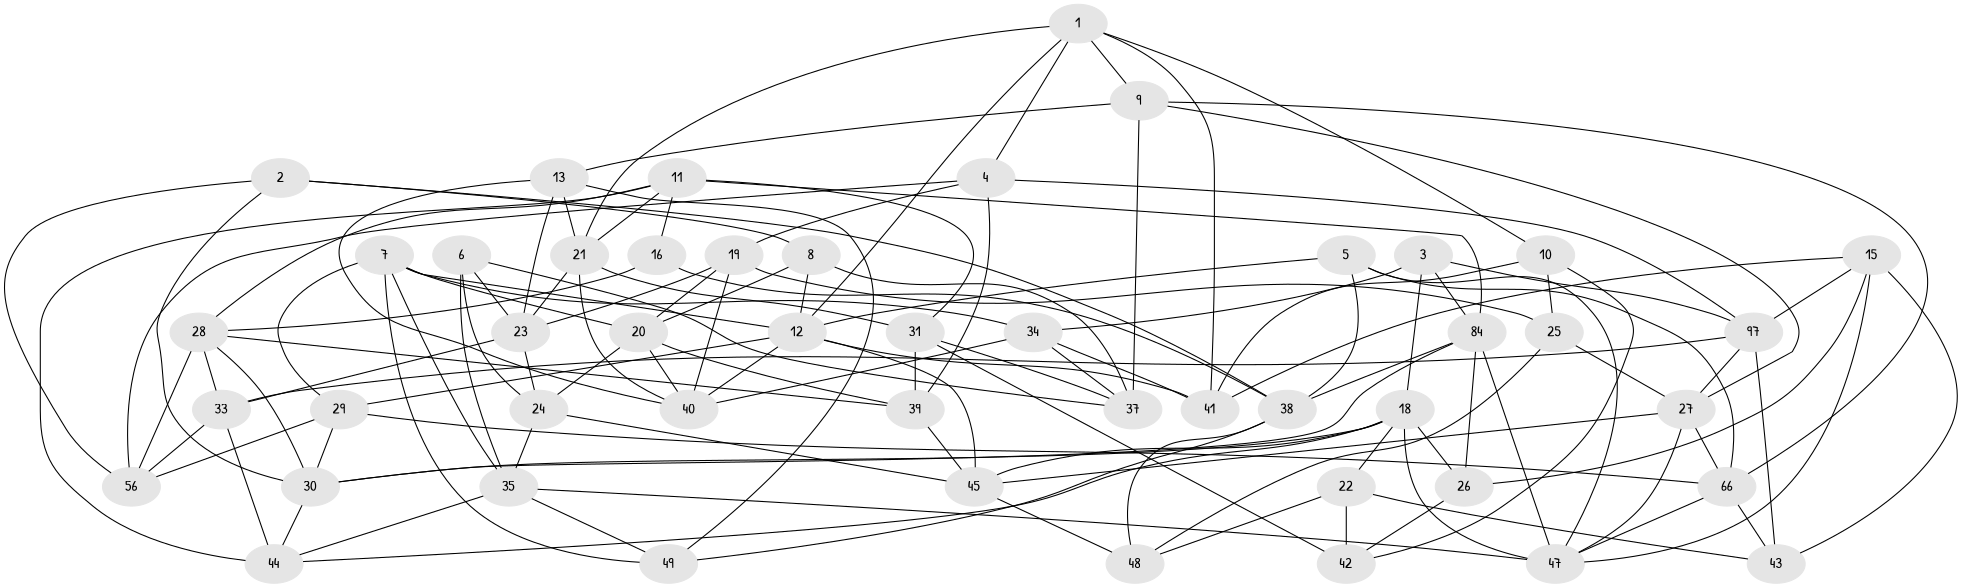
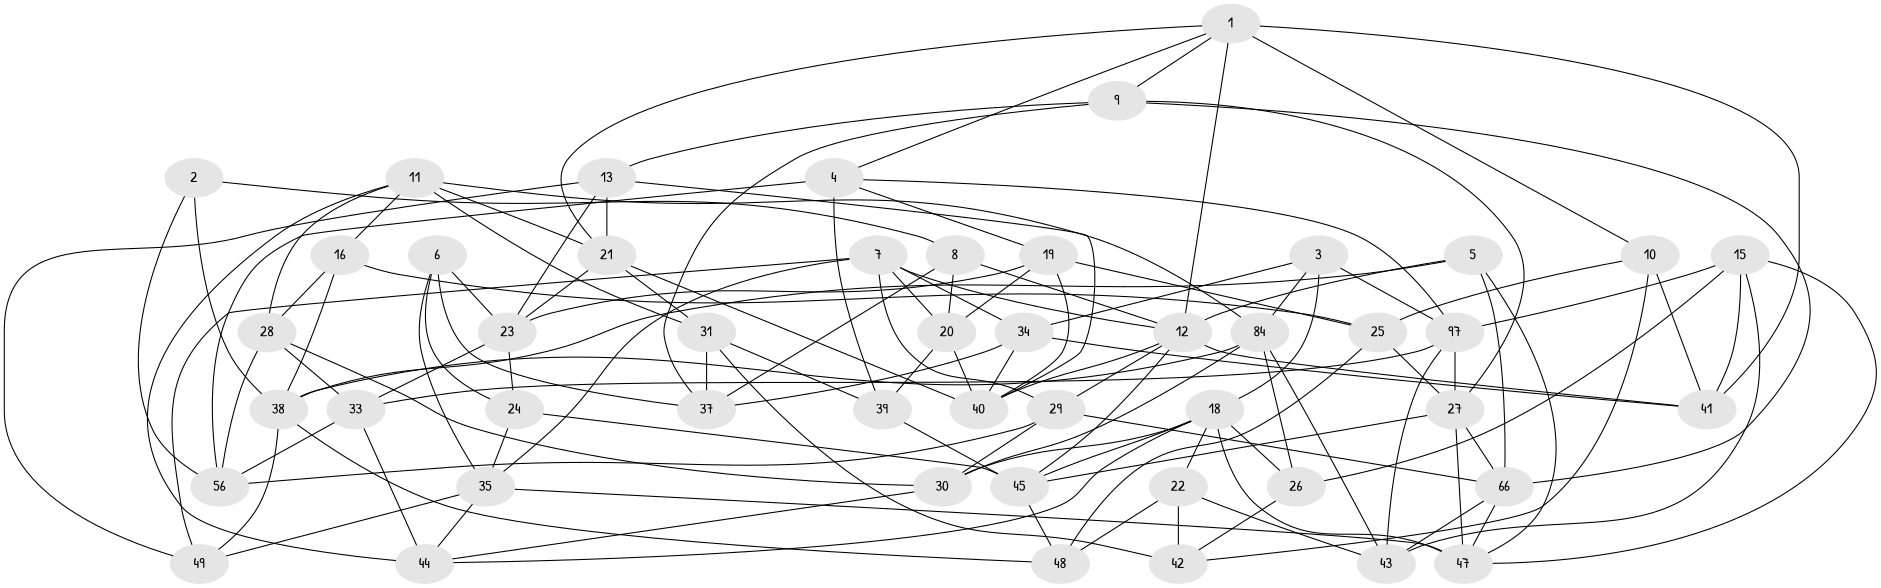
none -> (858, 299)
(160, 351) -> none
(589, 371) -> none
(607, 376) -> none
(1516, 448) -> (1325, 448)
